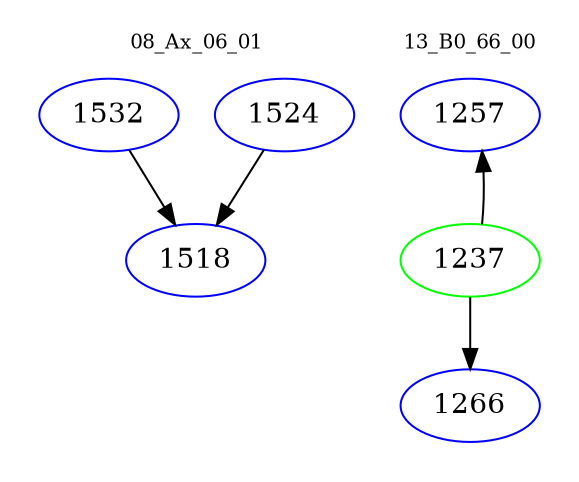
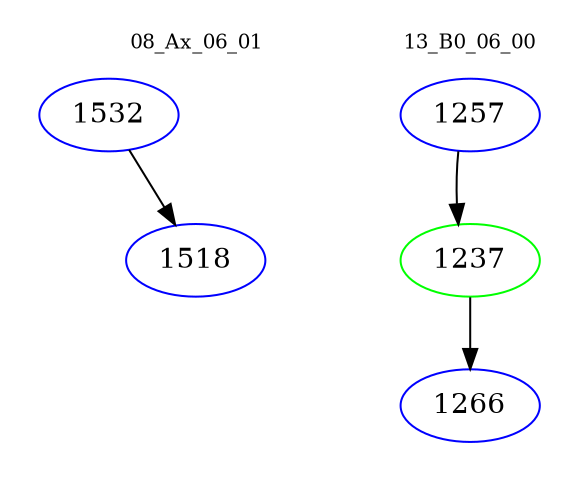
(470, 43) -> (470, 43)
(285, 115) -> none
(484, 198) -> (457, 178)
